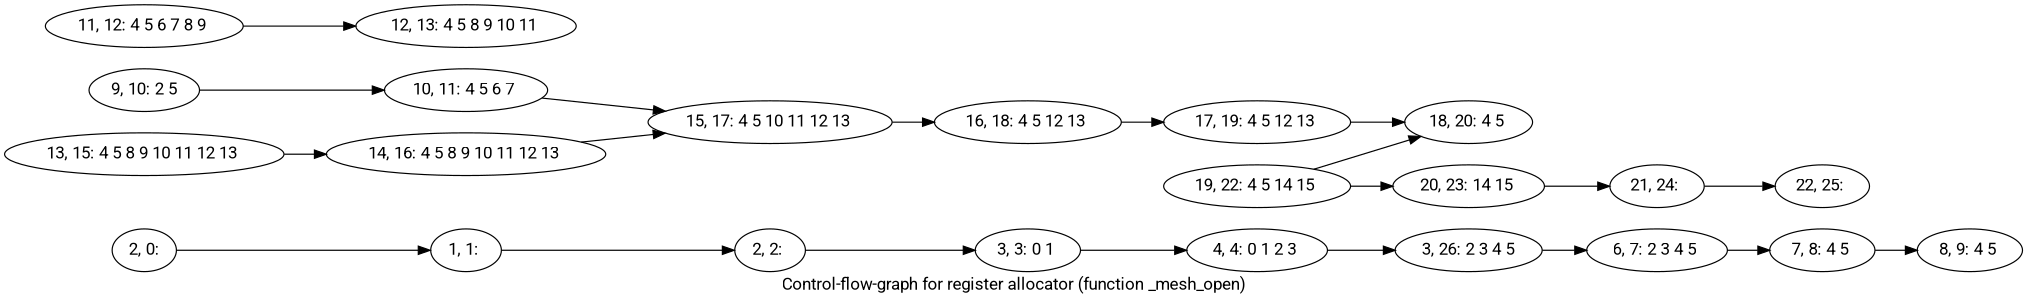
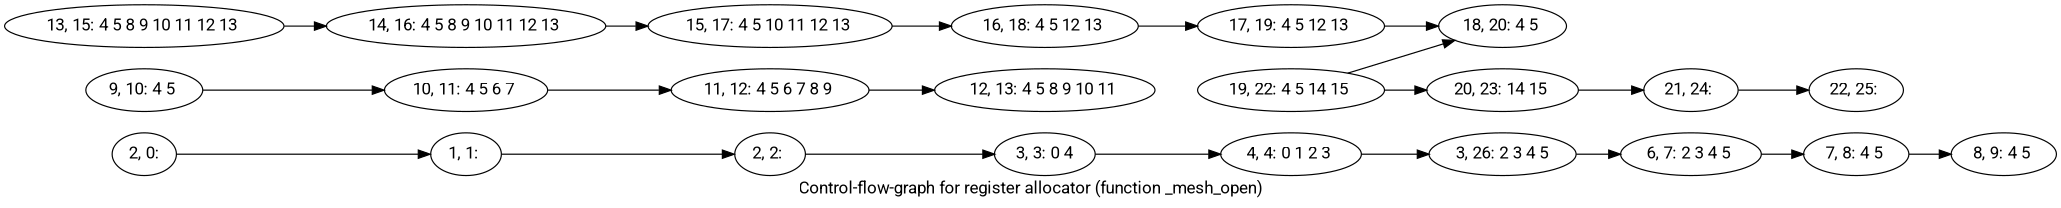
(144, 90) -> (144, 90)
(598, 104) -> (603, 90)
(1028, 250) -> (1045, 154)
